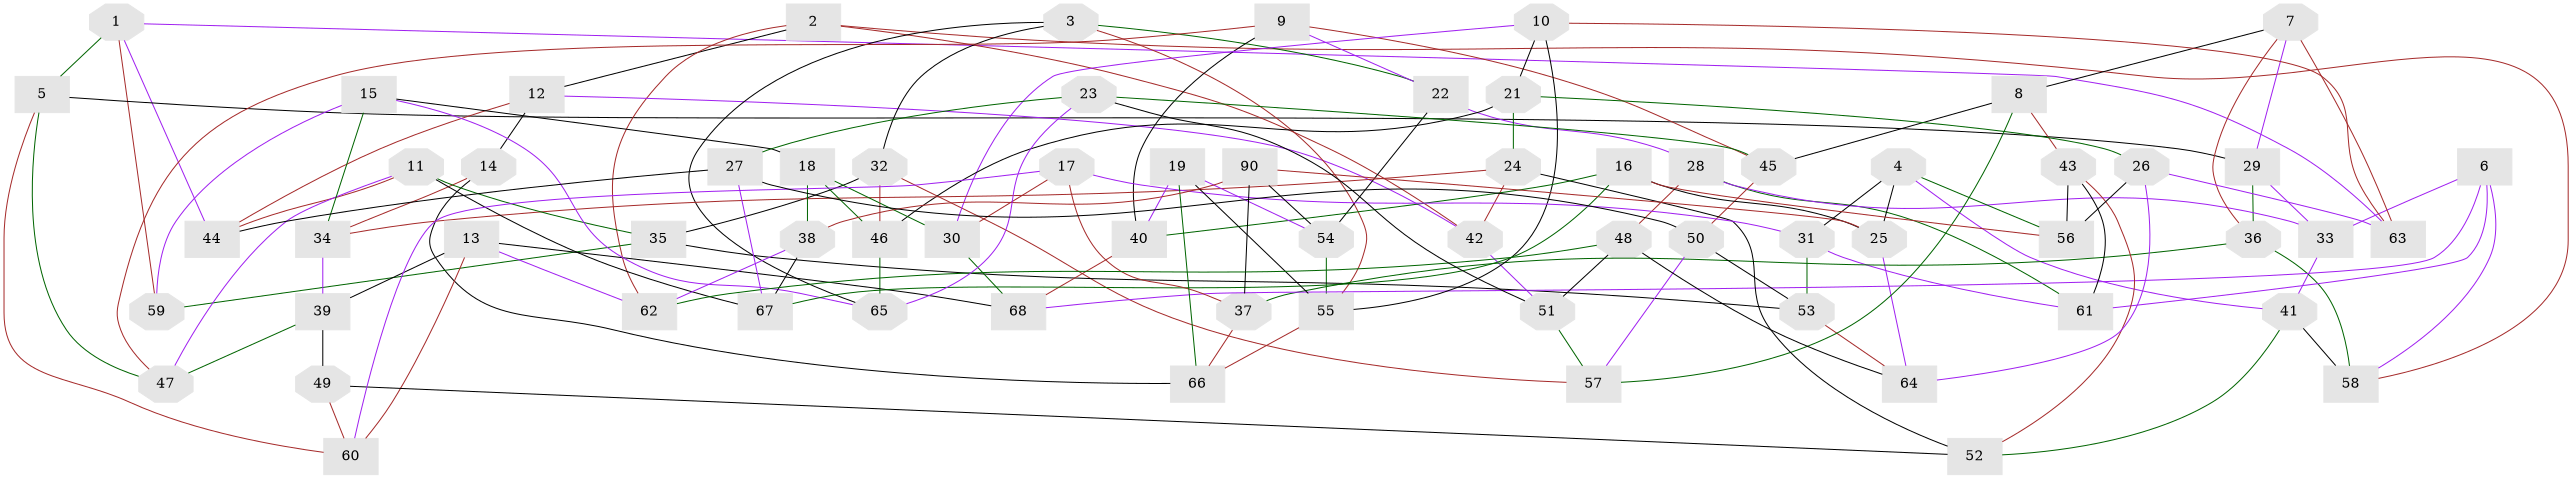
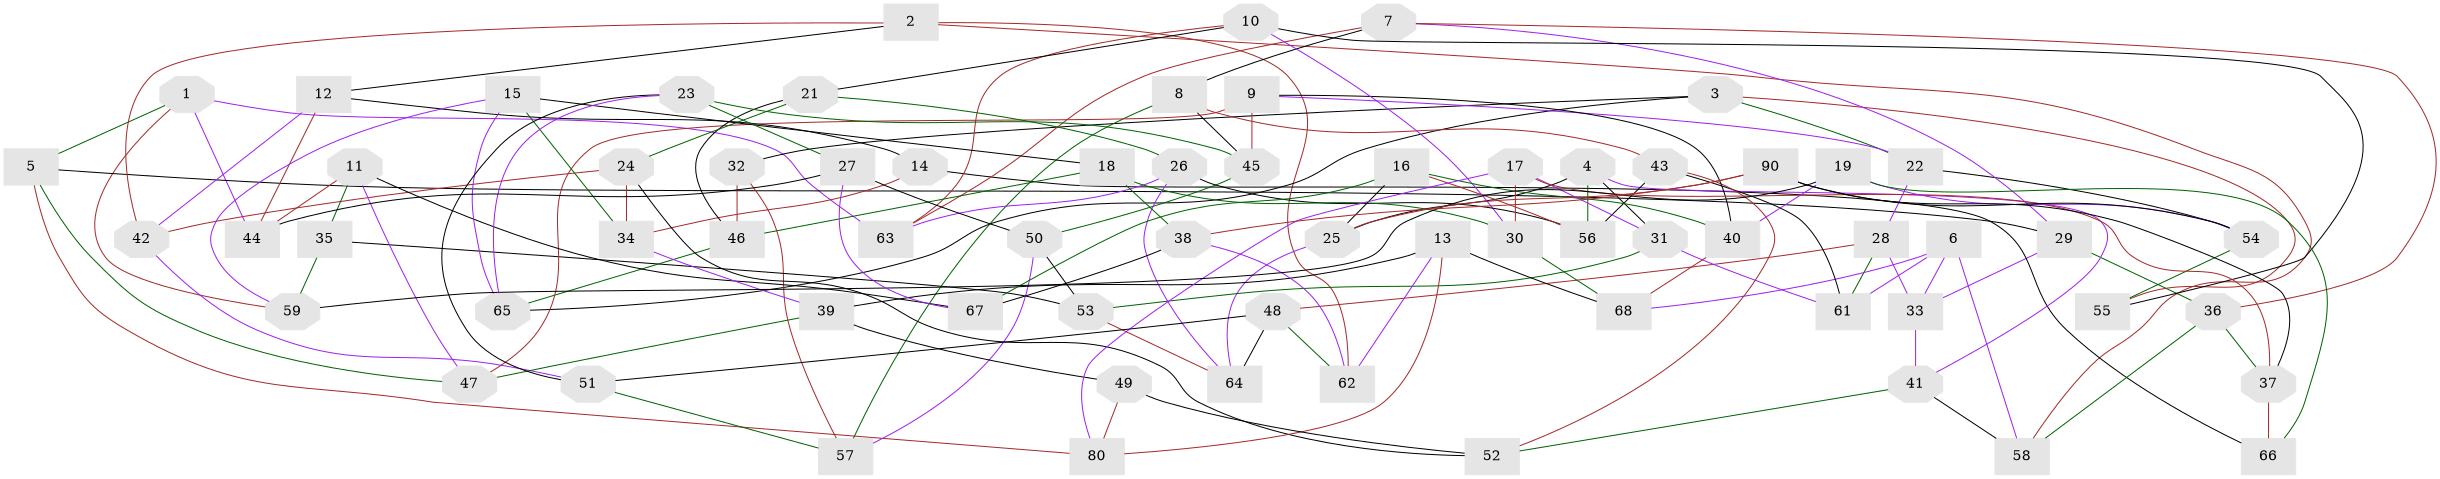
(1733, 203) -> (1143, 209)
(773, 208) -> none
(1255, 242) -> (1231, 276)
(1258, 350) -> none
(351, 457) -> (1097, 457)
